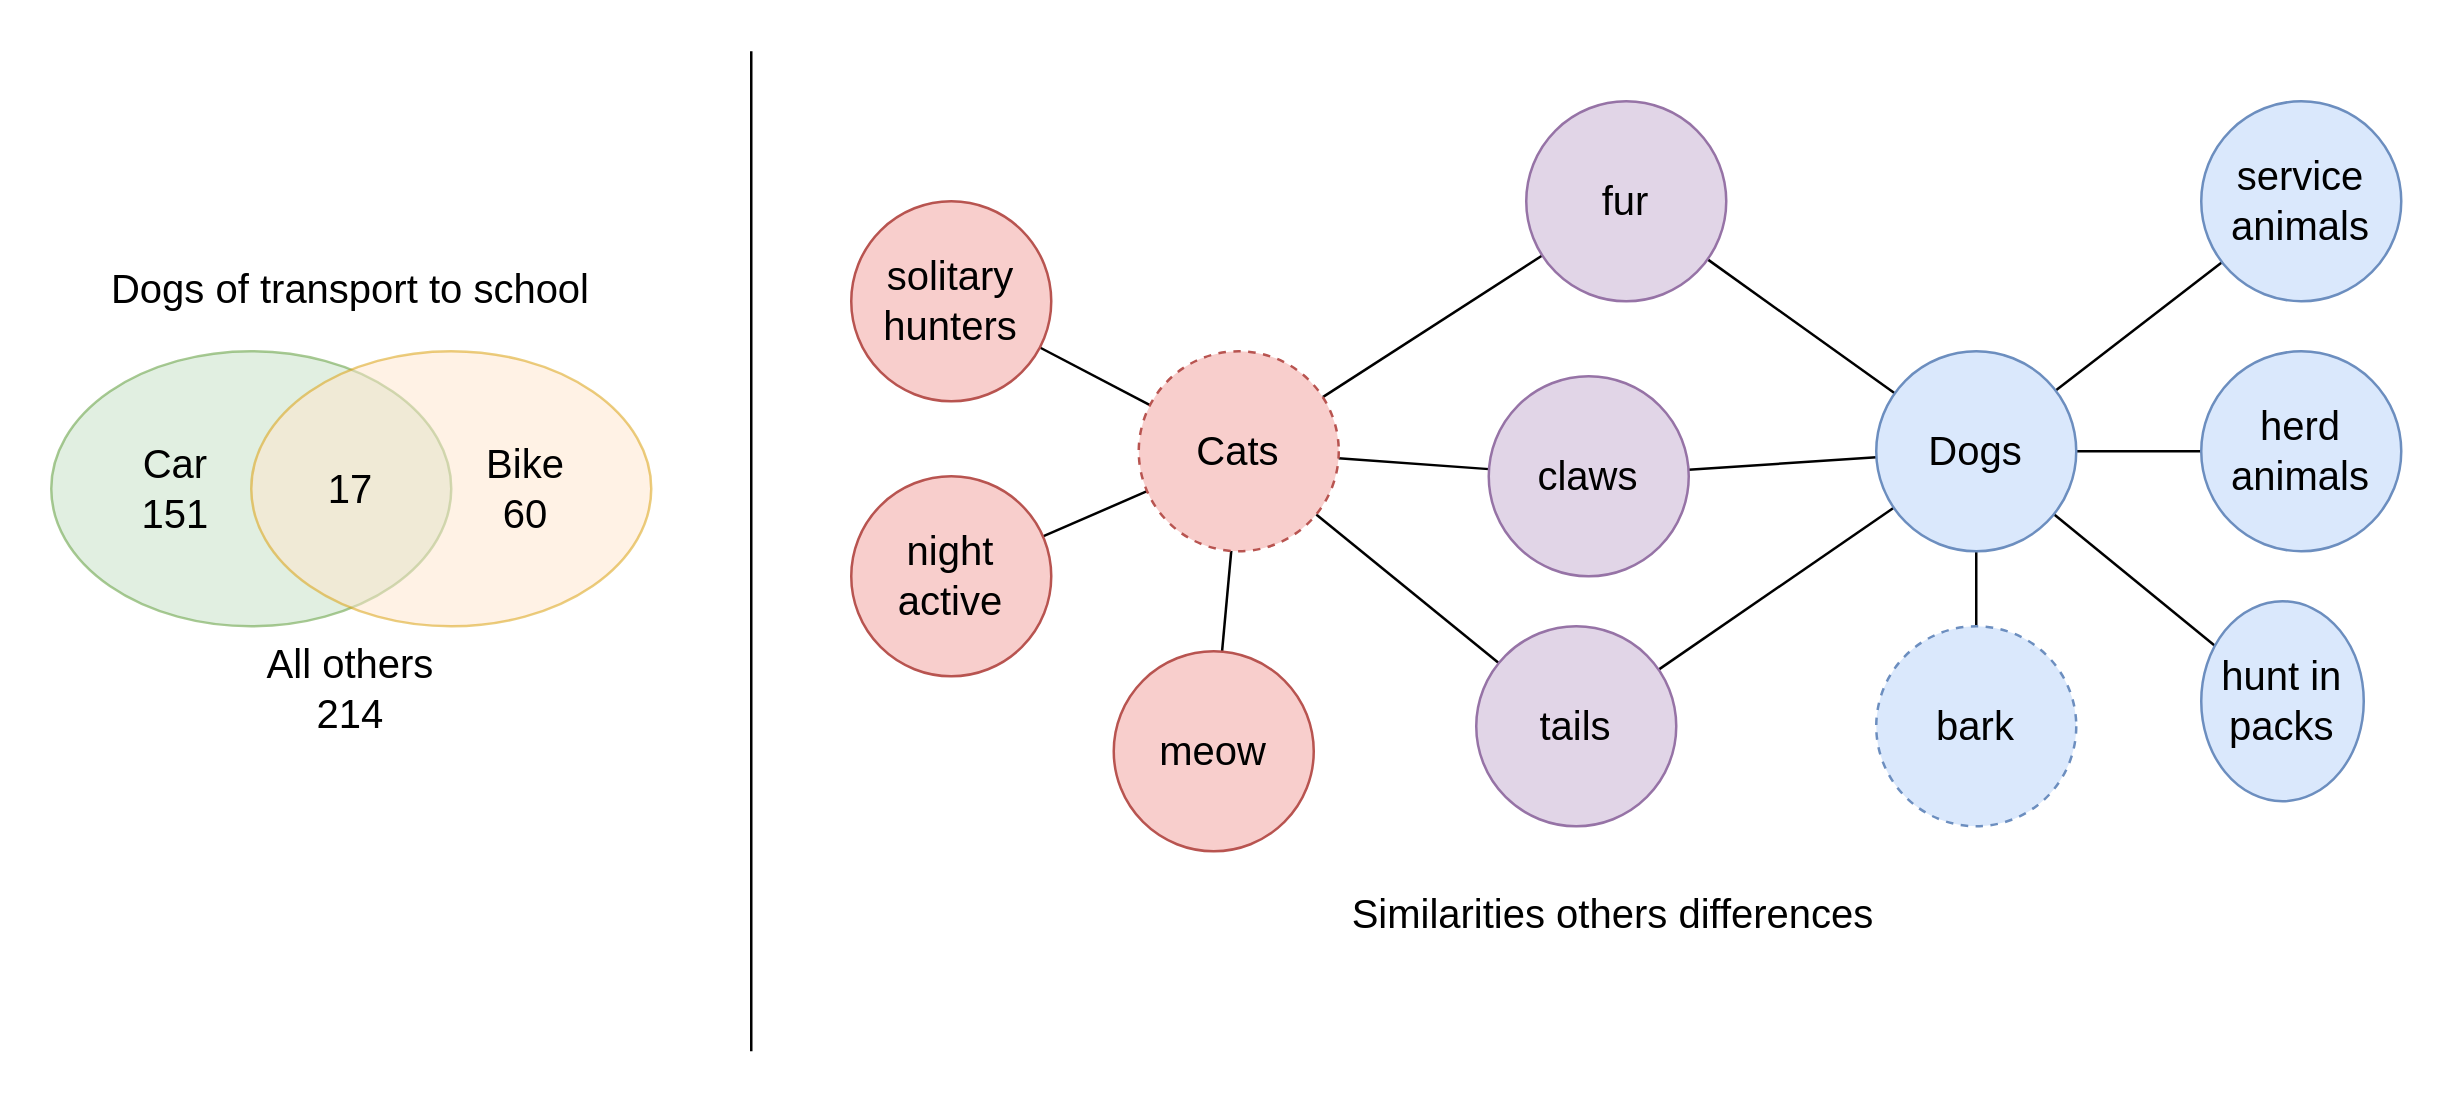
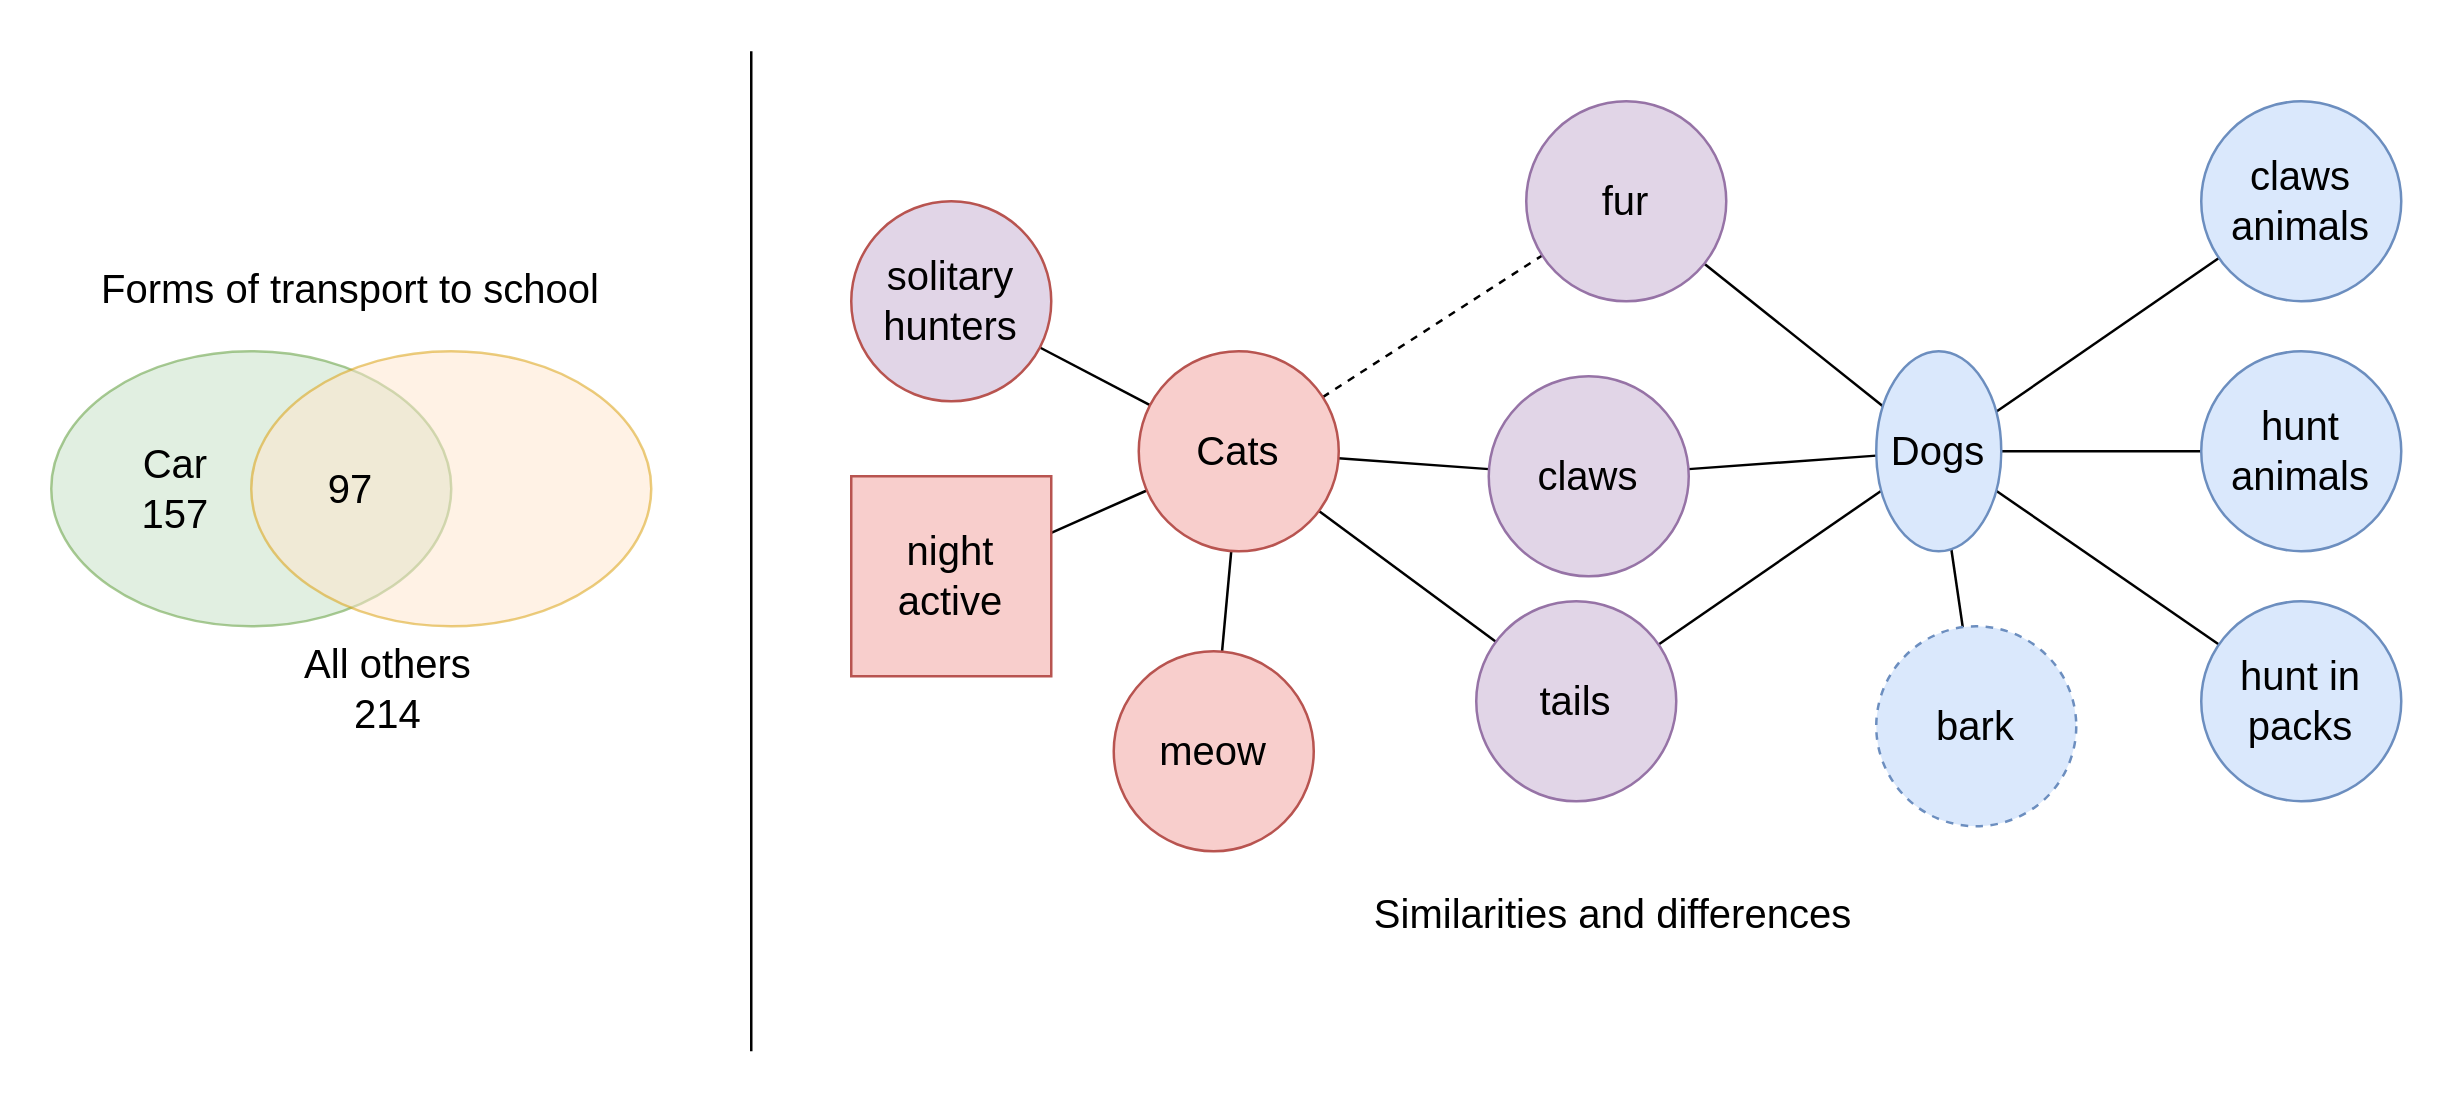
(2301, 201) -> (2301, 201)
(351, 289) -> (351, 289)
(951, 301) -> (951, 301)
(1431, 327) -> (1431, 327)
(1239, 451) -> (1239, 451)
(1976, 451) -> (1939, 451)
(2301, 451) -> (2301, 451)
(176, 489) -> (176, 489)
(351, 489) -> (351, 489)
(526, 489) -> none
(951, 576) -> (951, 576)
(351, 689) -> (389, 689)
(2283, 701) -> (2301, 701)
(1576, 726) -> (1576, 701)
(1614, 914) -> (1614, 914)
